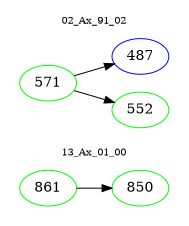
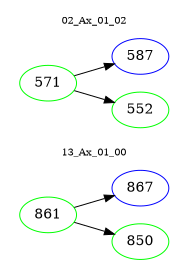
(94, 21) -> (94, 21)
(140, 56) -> (140, 56)
none -> (140, 188)
